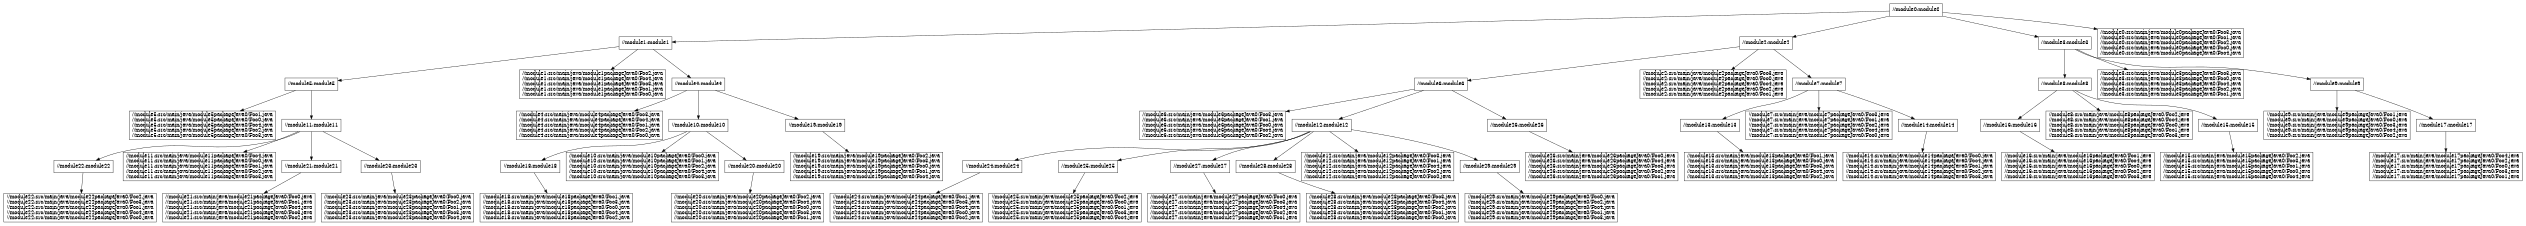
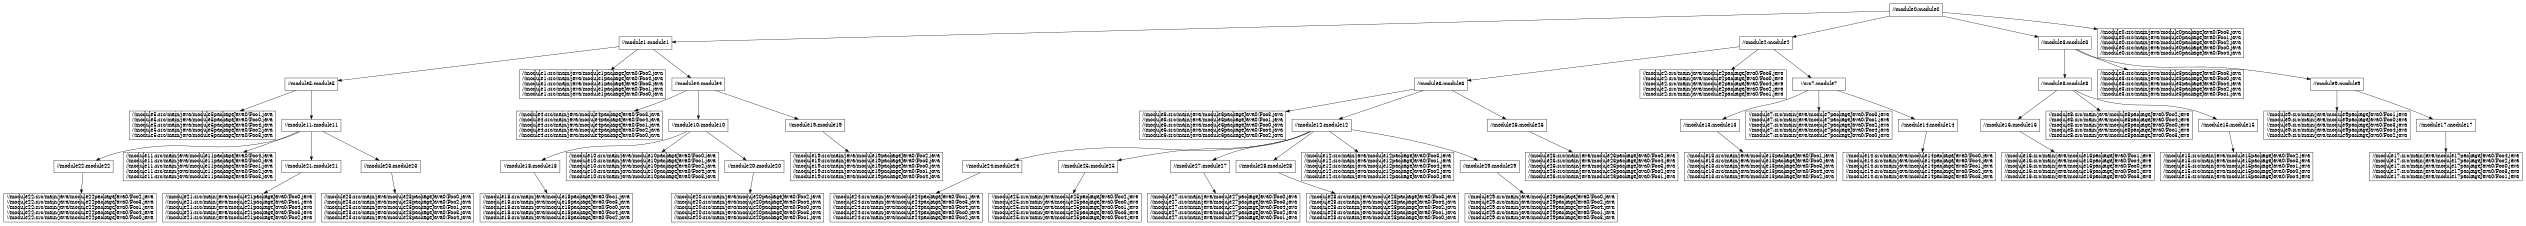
(1819, 84) -> (1819, 84)
